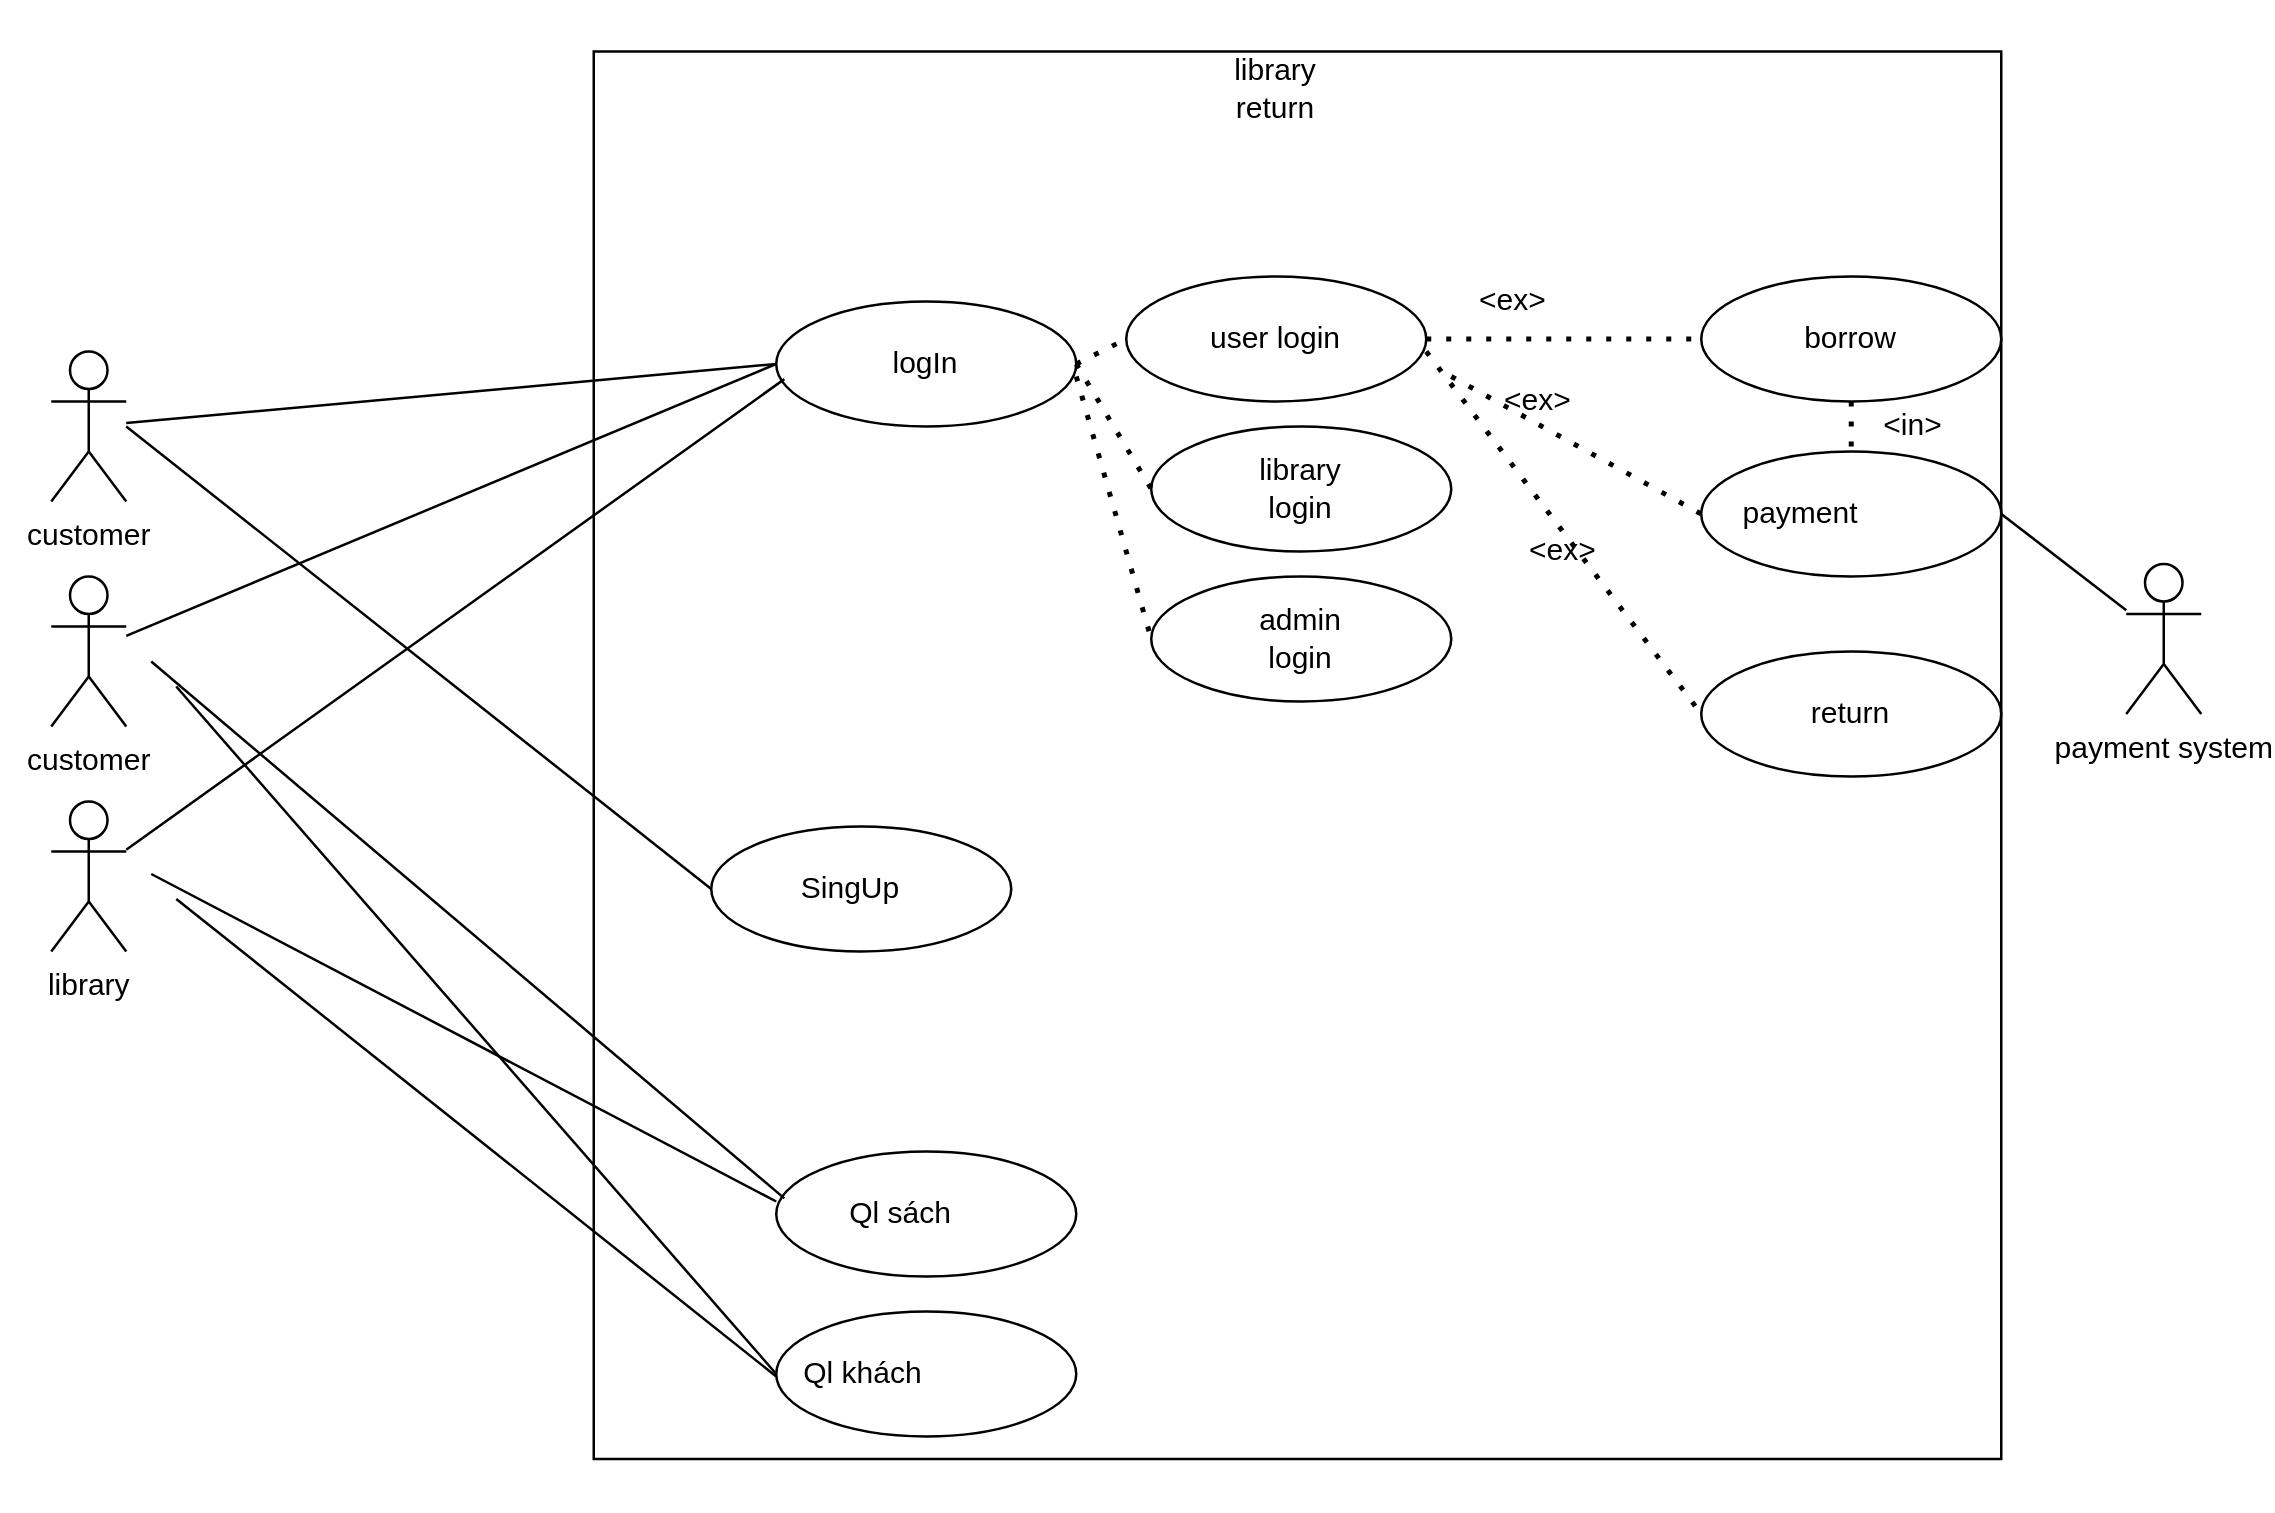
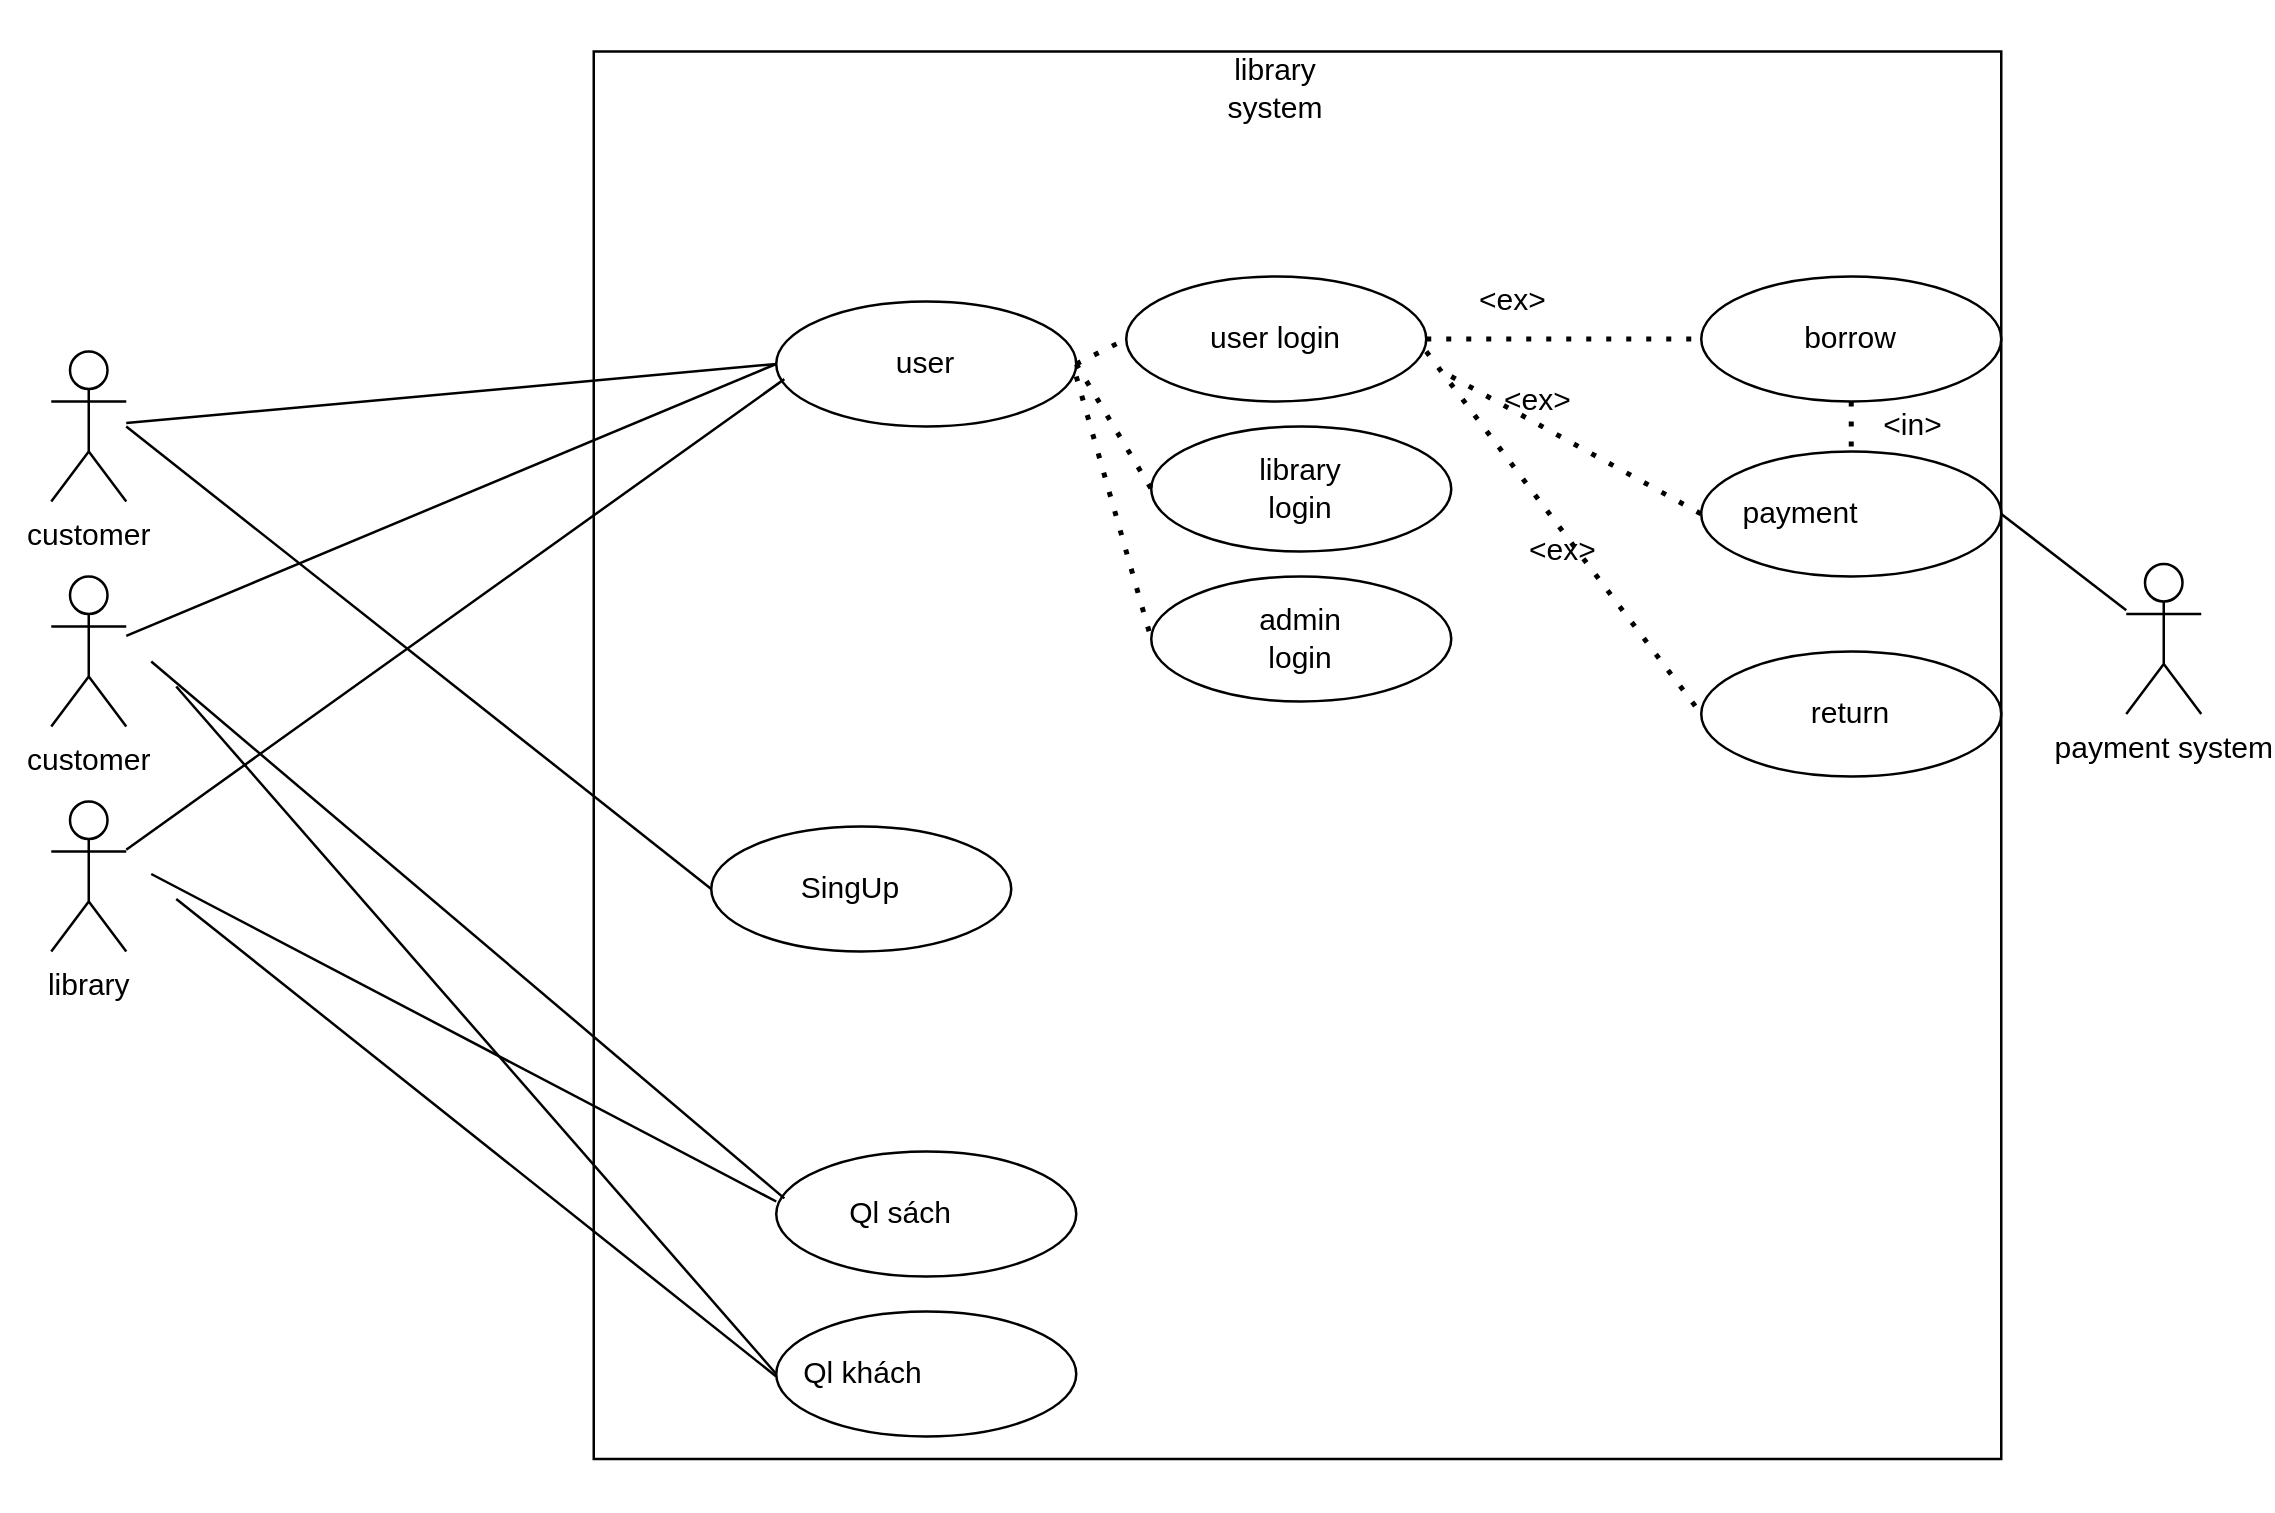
(1276, 89) -> (1276, 89)
(926, 364) -> (926, 364)
